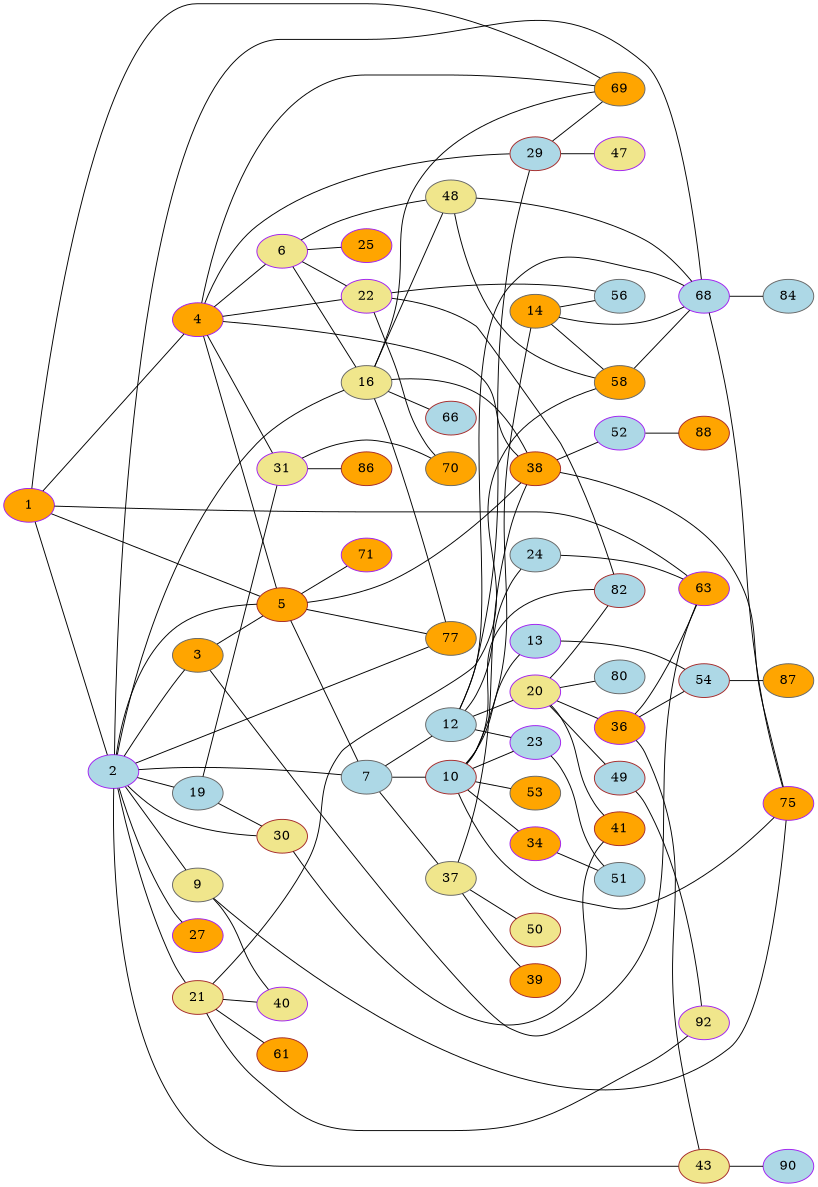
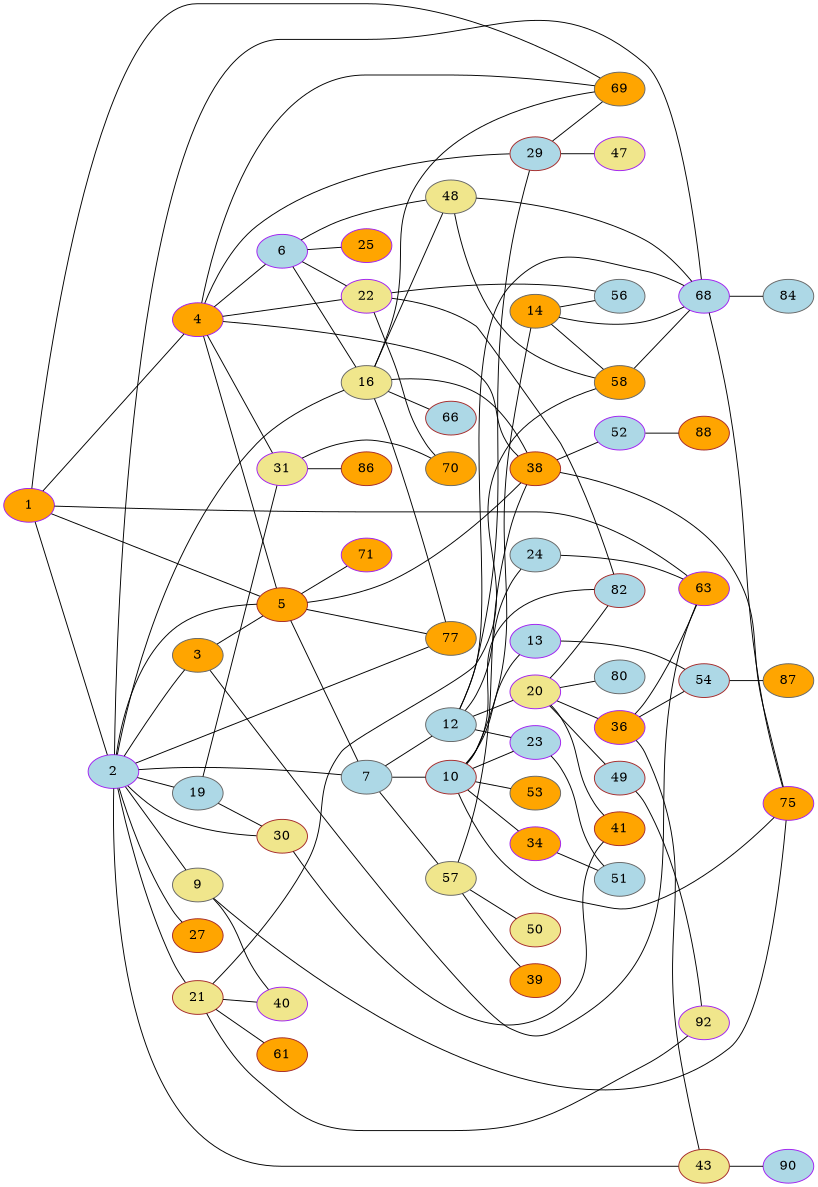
(282, 251) -> (282, 251)
(451, 878) -> (451, 878)
(198, 936) -> (198, 936)
